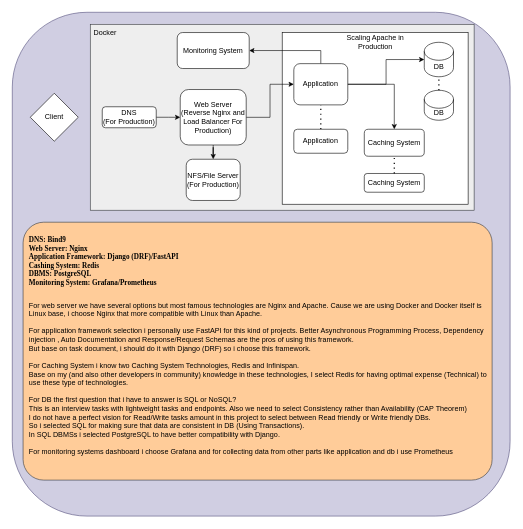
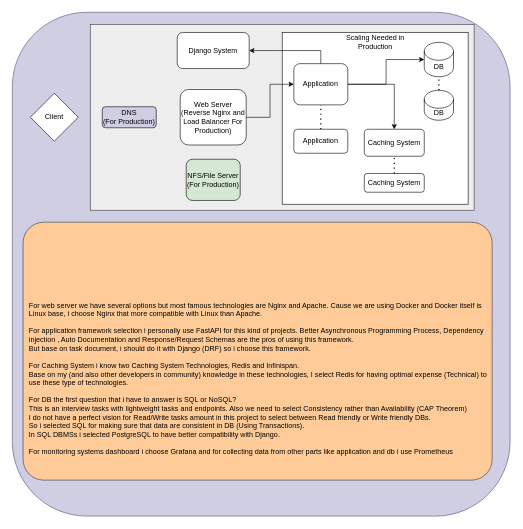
(105, 33) -> none
(376, 42) -> (376, 42)
(213, 51) -> (213, 51)
(129, 117) -> (129, 117)
(174, 117) -> none
(213, 155) -> none
(213, 180) -> (213, 180)
(135, 261) -> none
